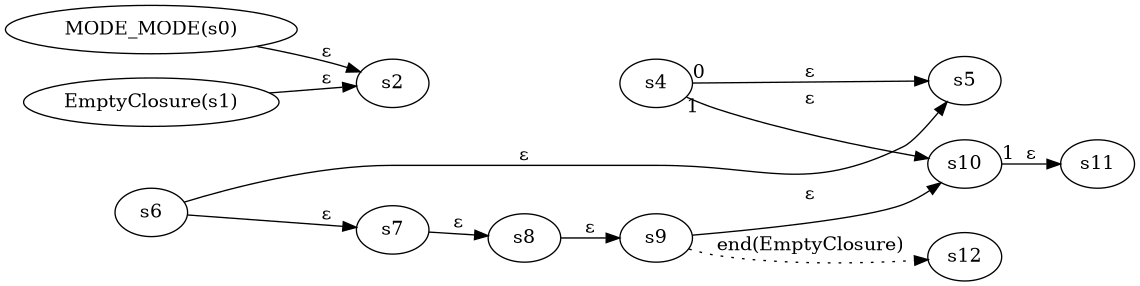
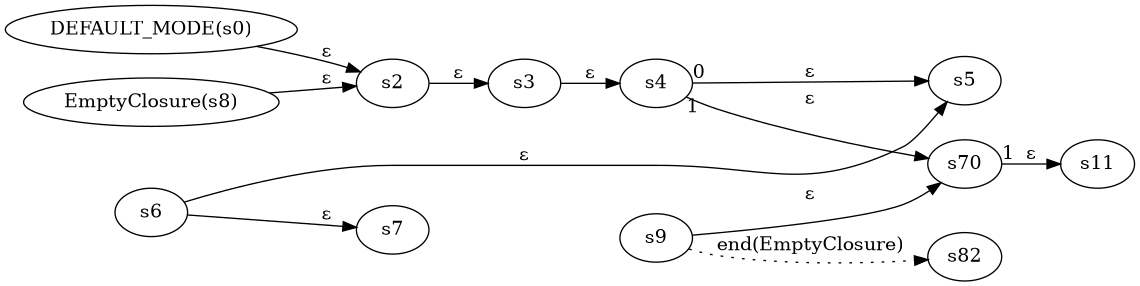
(151, 30) -> (151, 30)
none -> (524, 83)
(151, 102) -> (151, 102)
(965, 164) -> (965, 164)
(524, 238) -> none
(965, 257) -> (965, 257)
